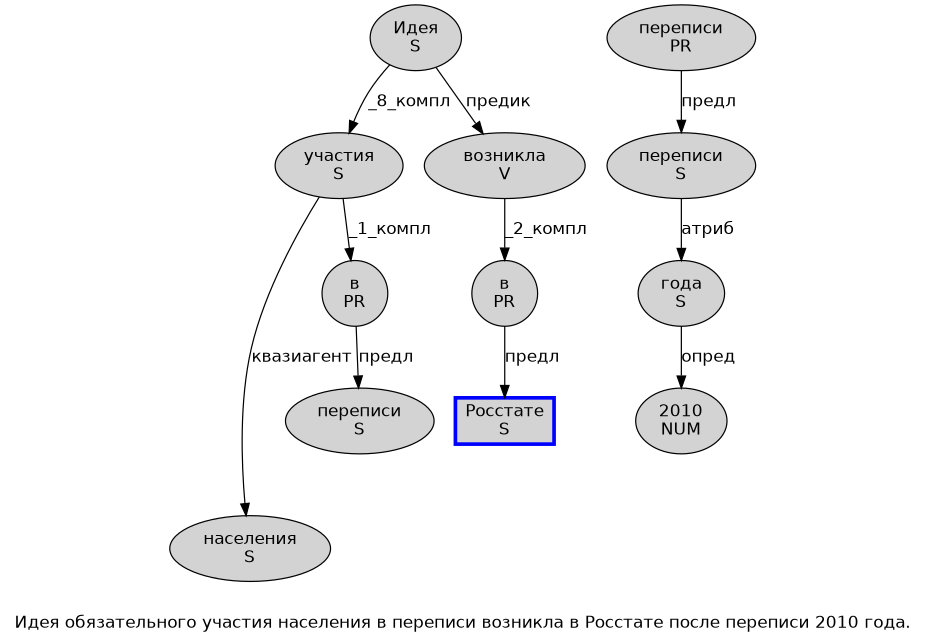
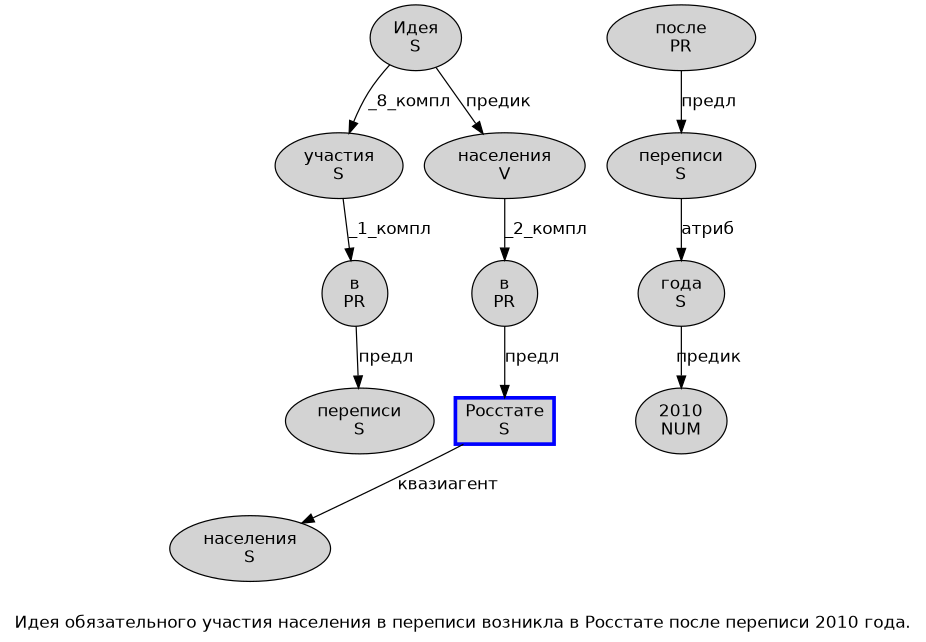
(681, 38) -> (681, 38)
(505, 166) -> (505, 166)
(253, 343) -> (389, 482)
(709, 357) -> (709, 357)
